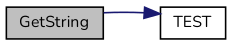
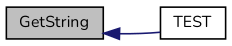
(124, 12) -> (140, 33)
